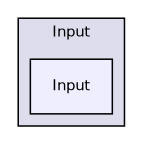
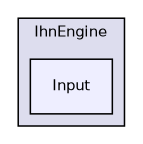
(71, 33) -> (71, 33)
